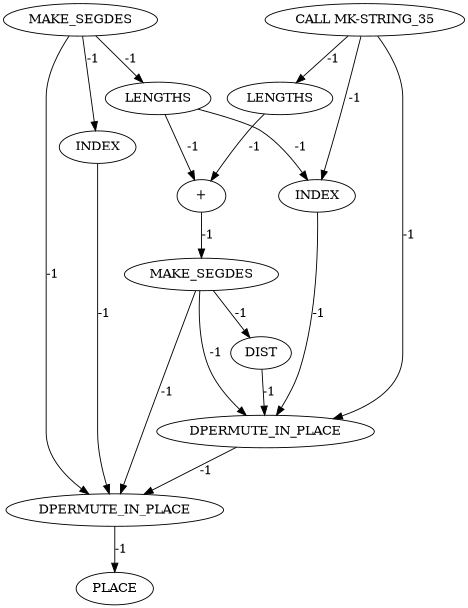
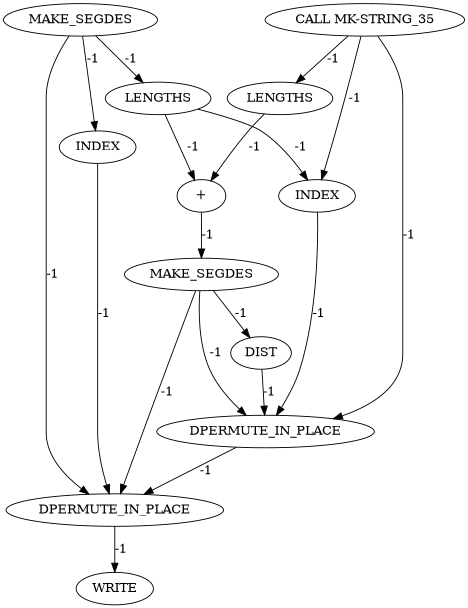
(115, 589) -> (115, 589)
